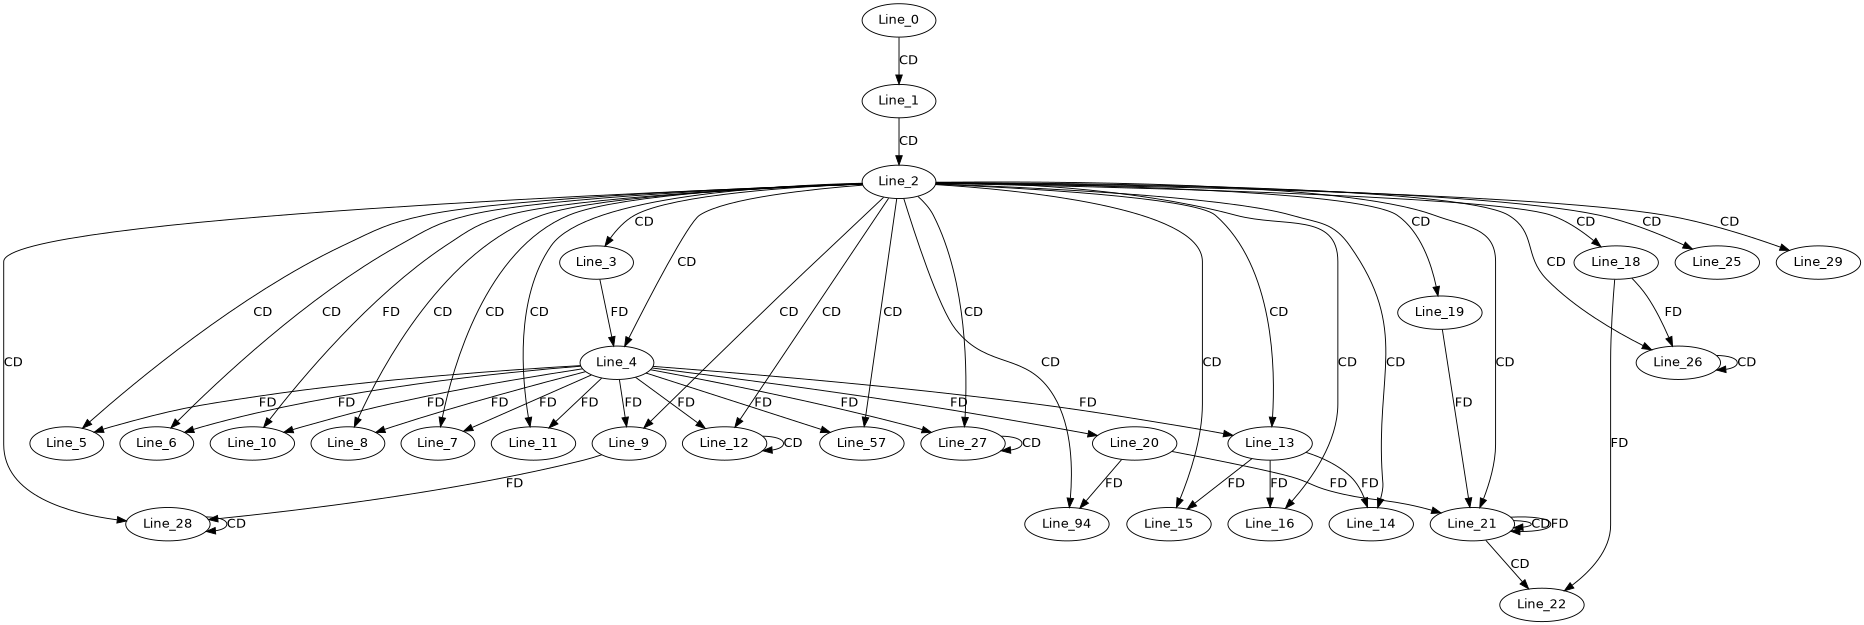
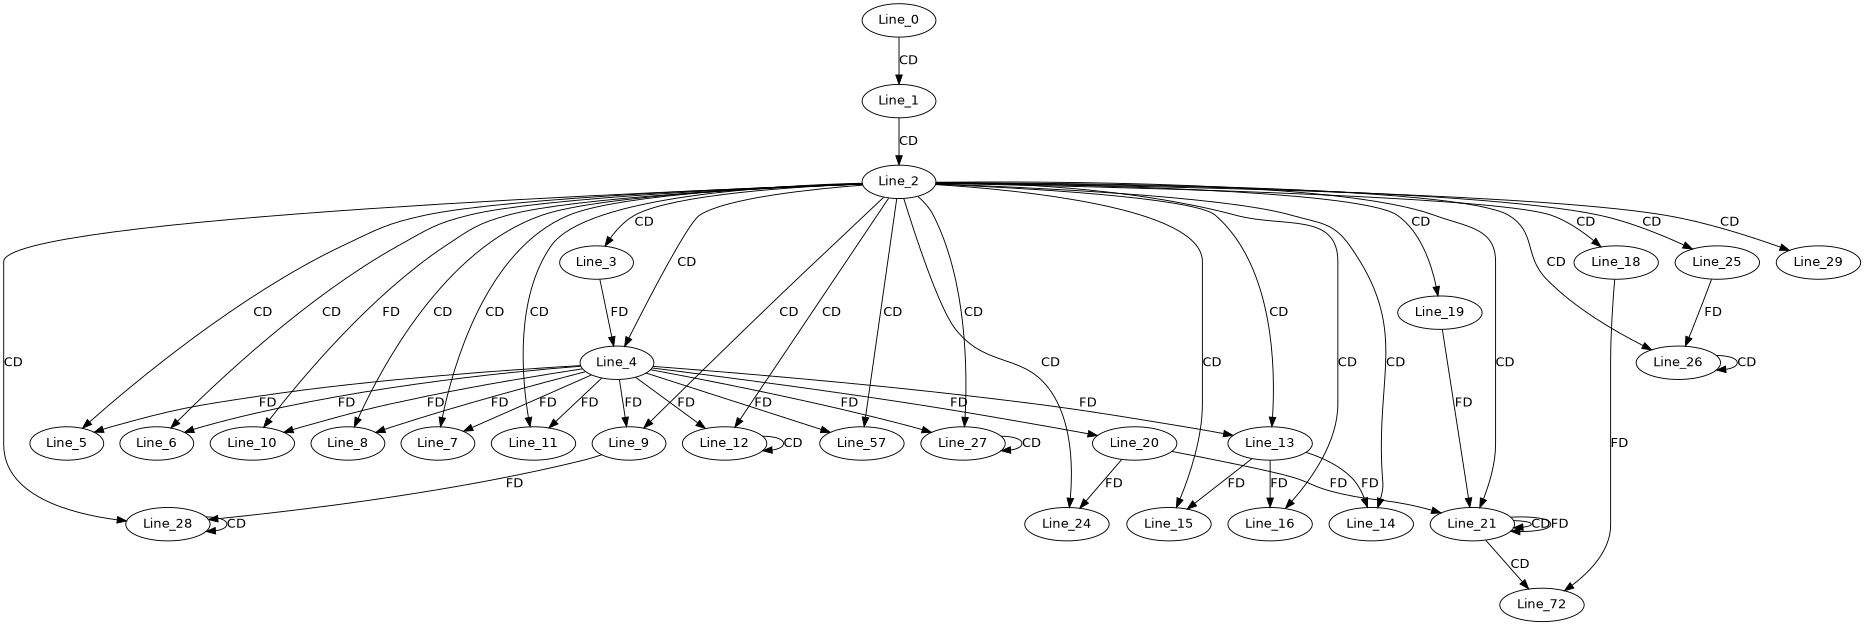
(1653, 306) -> (1701, 308)
(1067, 524) -> (1067, 524)
(1542, 605) -> (1542, 605)
